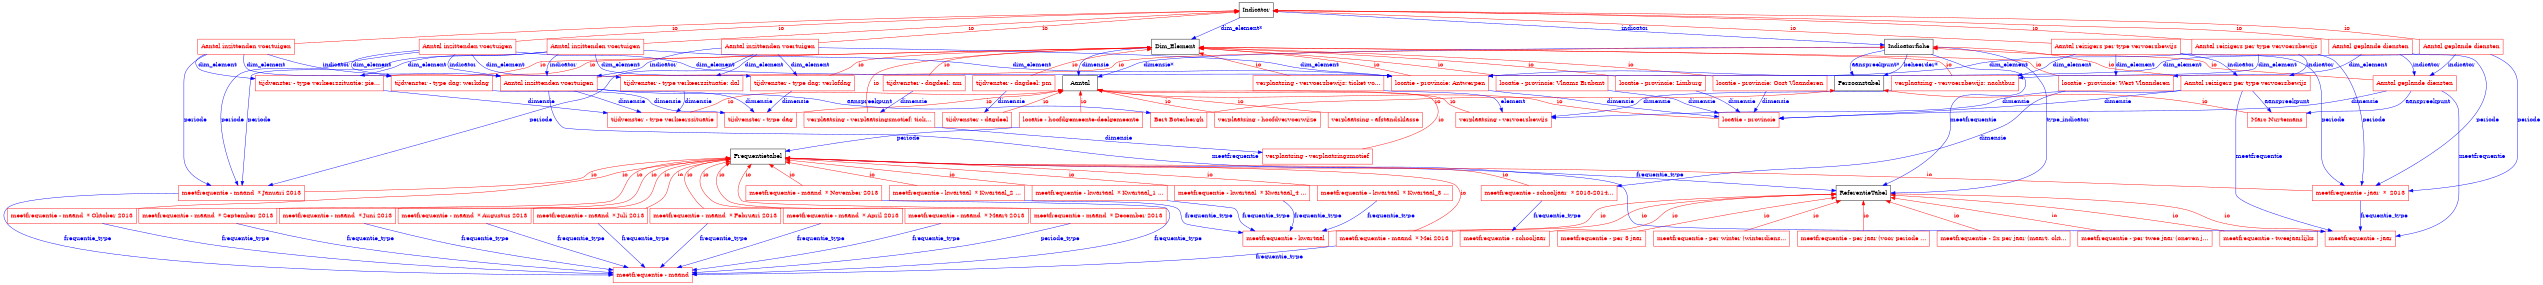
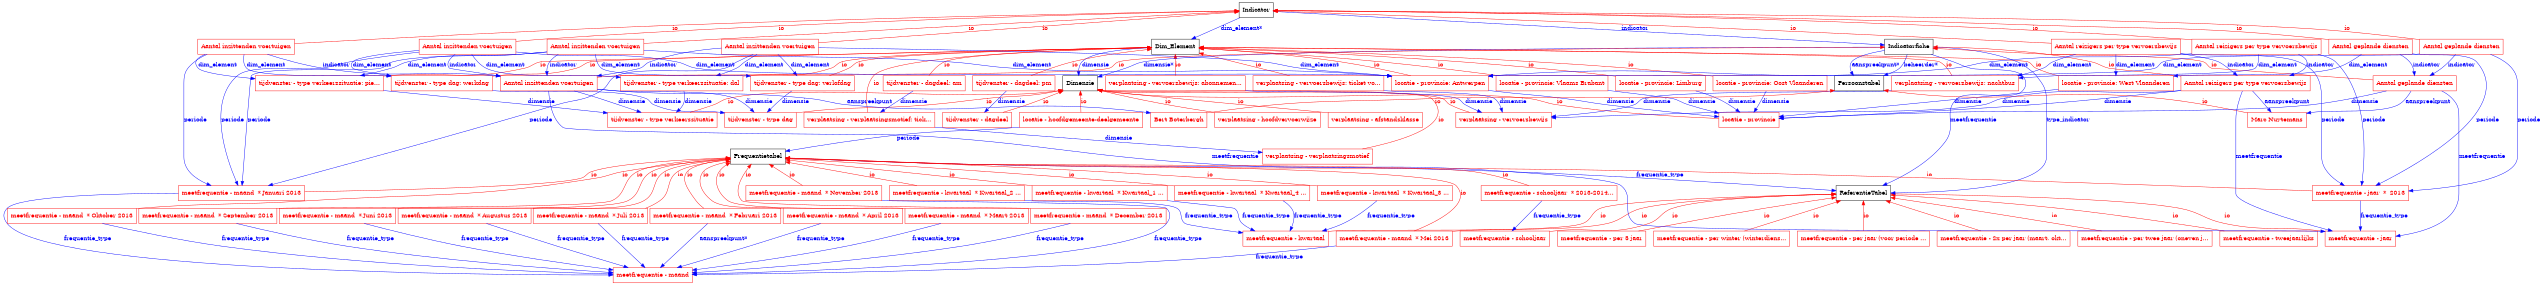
none -> (842, 62)
(1080, 83) -> (1080, 83)
none -> (1175, 83)
(1513, 102) -> (1513, 102)
(1851, 165) -> (1921, 103)
(724, 239) -> (724, 239)
(1060, 239) -> (1060, 239)
